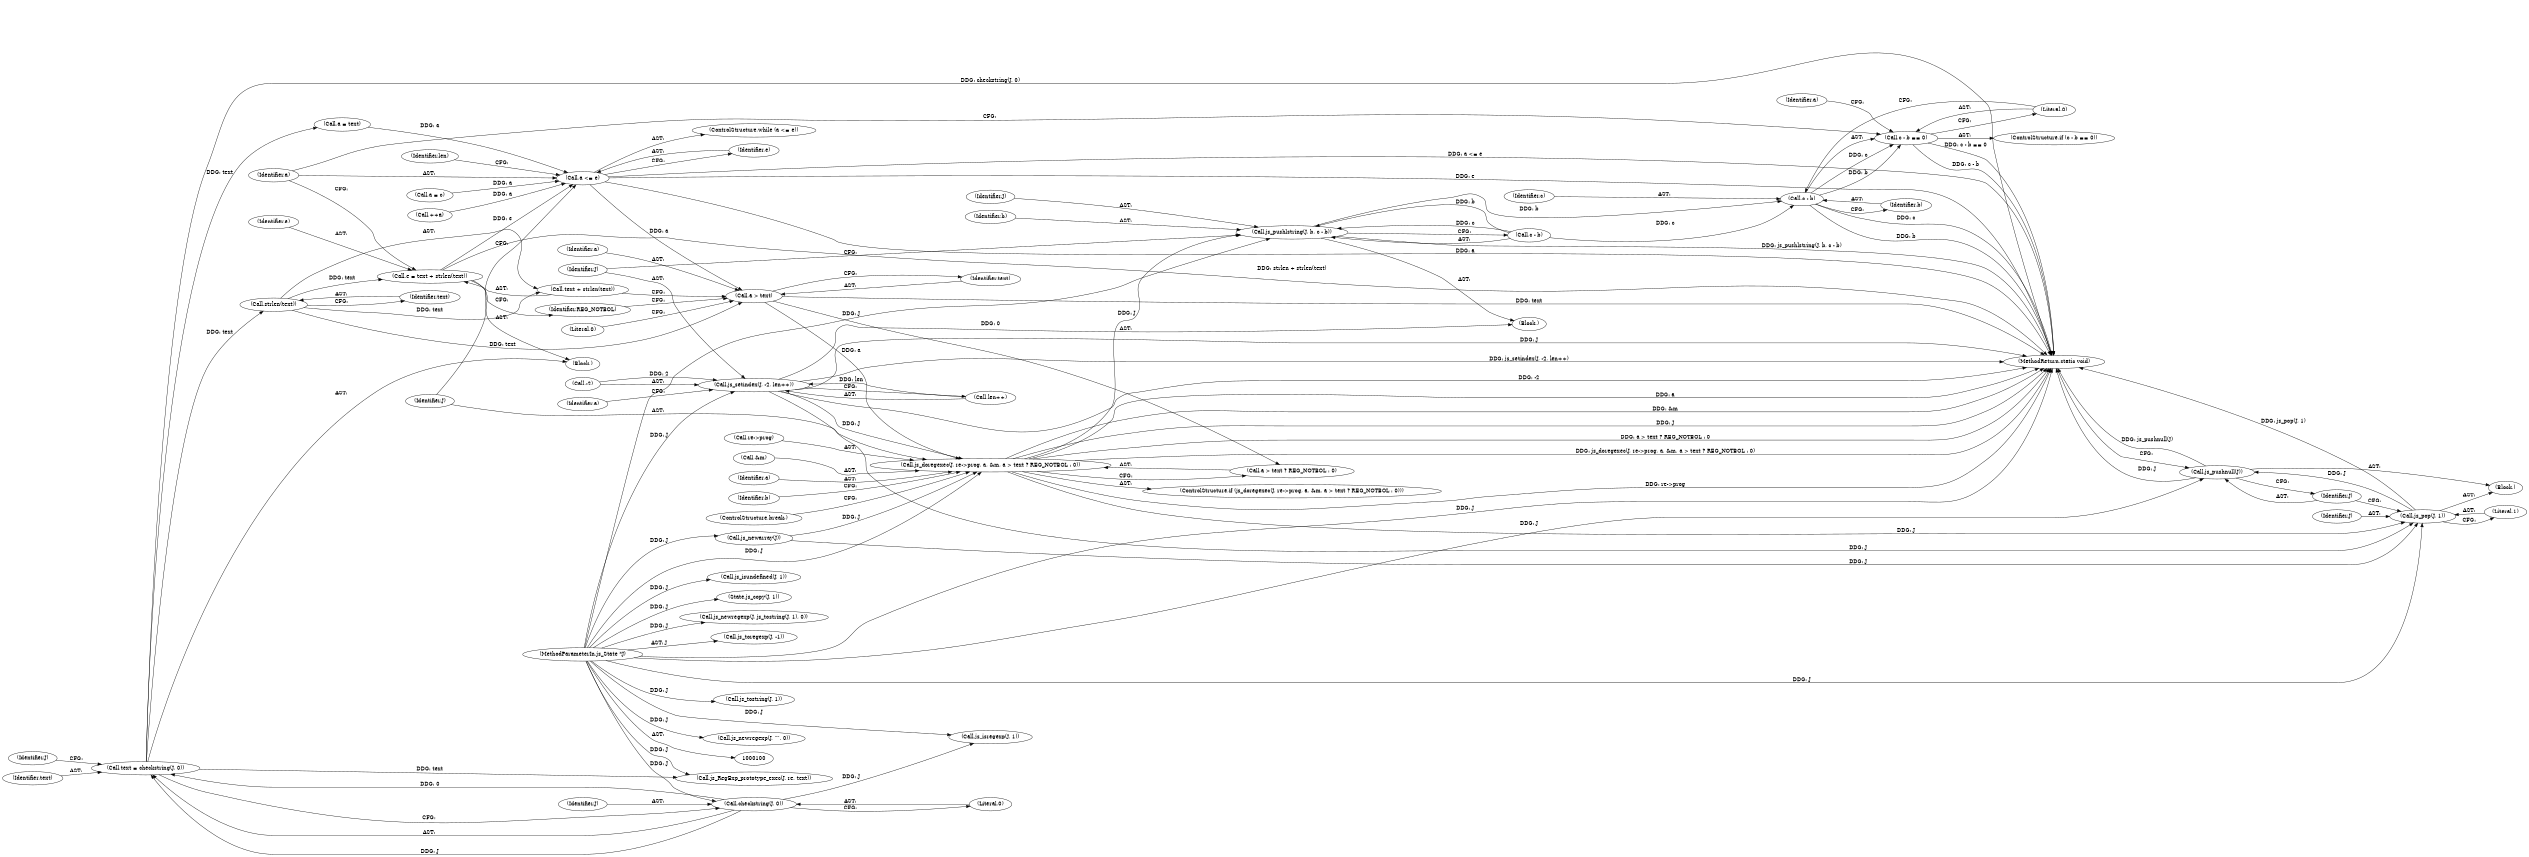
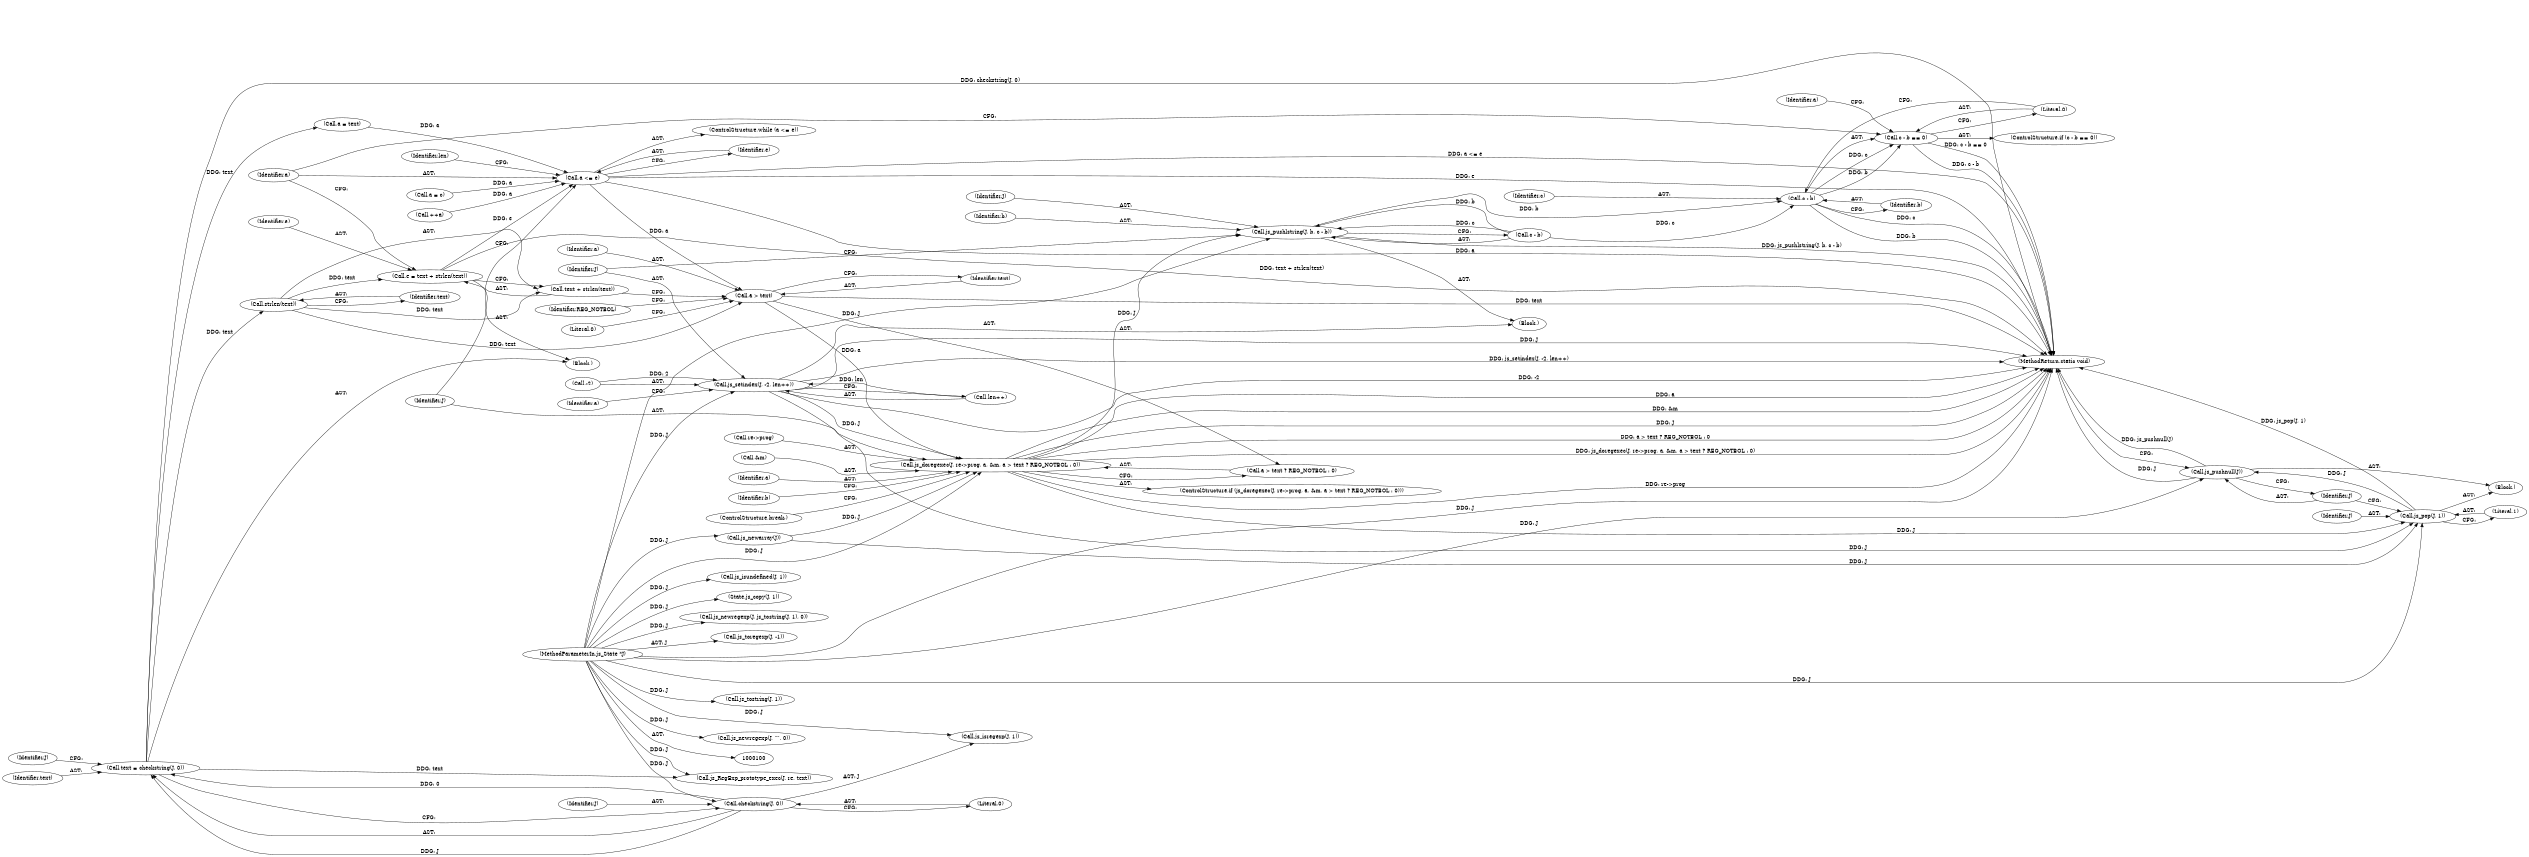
(1292, 269) -> (1292, 269)
(503, 310) -> (507, 283)
(991, 324) -> (991, 324)
(851, 777) -> (851, 777)
